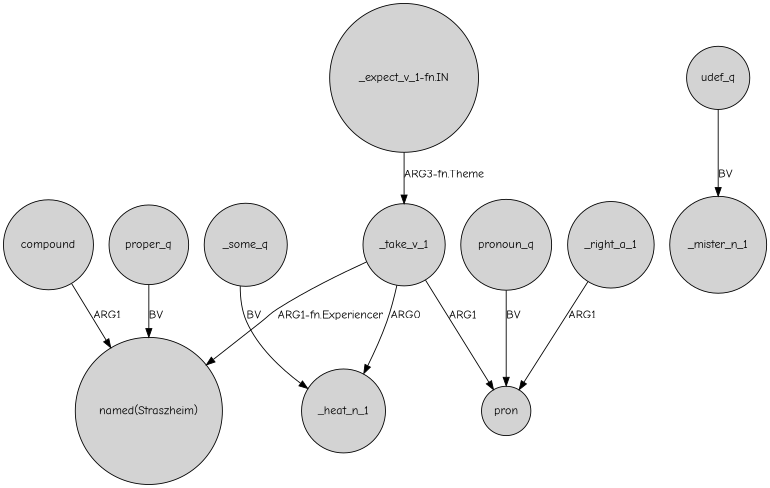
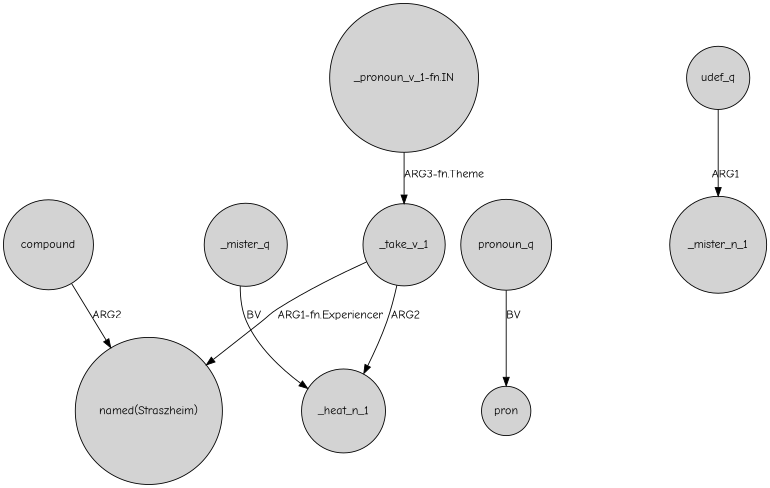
(404, 78) -> (404, 78)
(726, 174) -> (726, 174)
(149, 245) -> none
(246, 245) -> (246, 245)
(611, 245) -> none
(107, 315) -> (107, 315)
(406, 315) -> (406, 315)
(457, 331) -> none
